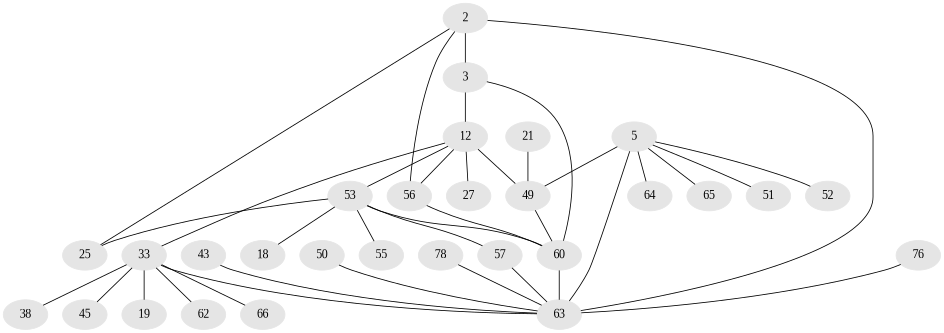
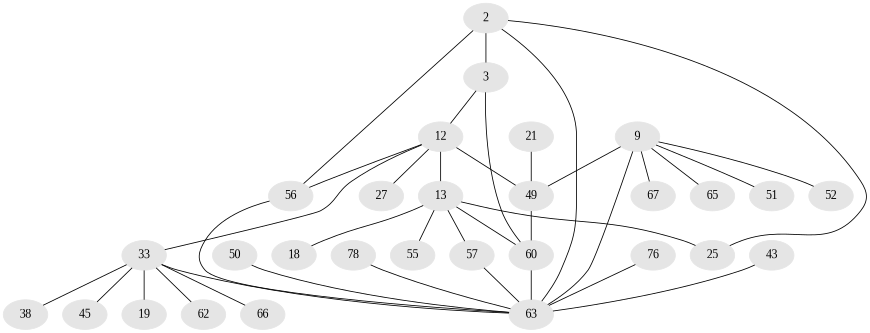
(634, 137) -> (637, 137)
(350, 196) -> (441, 196)
(650, 196) -> (653, 196)
(473, 222) -> (202, 266)
